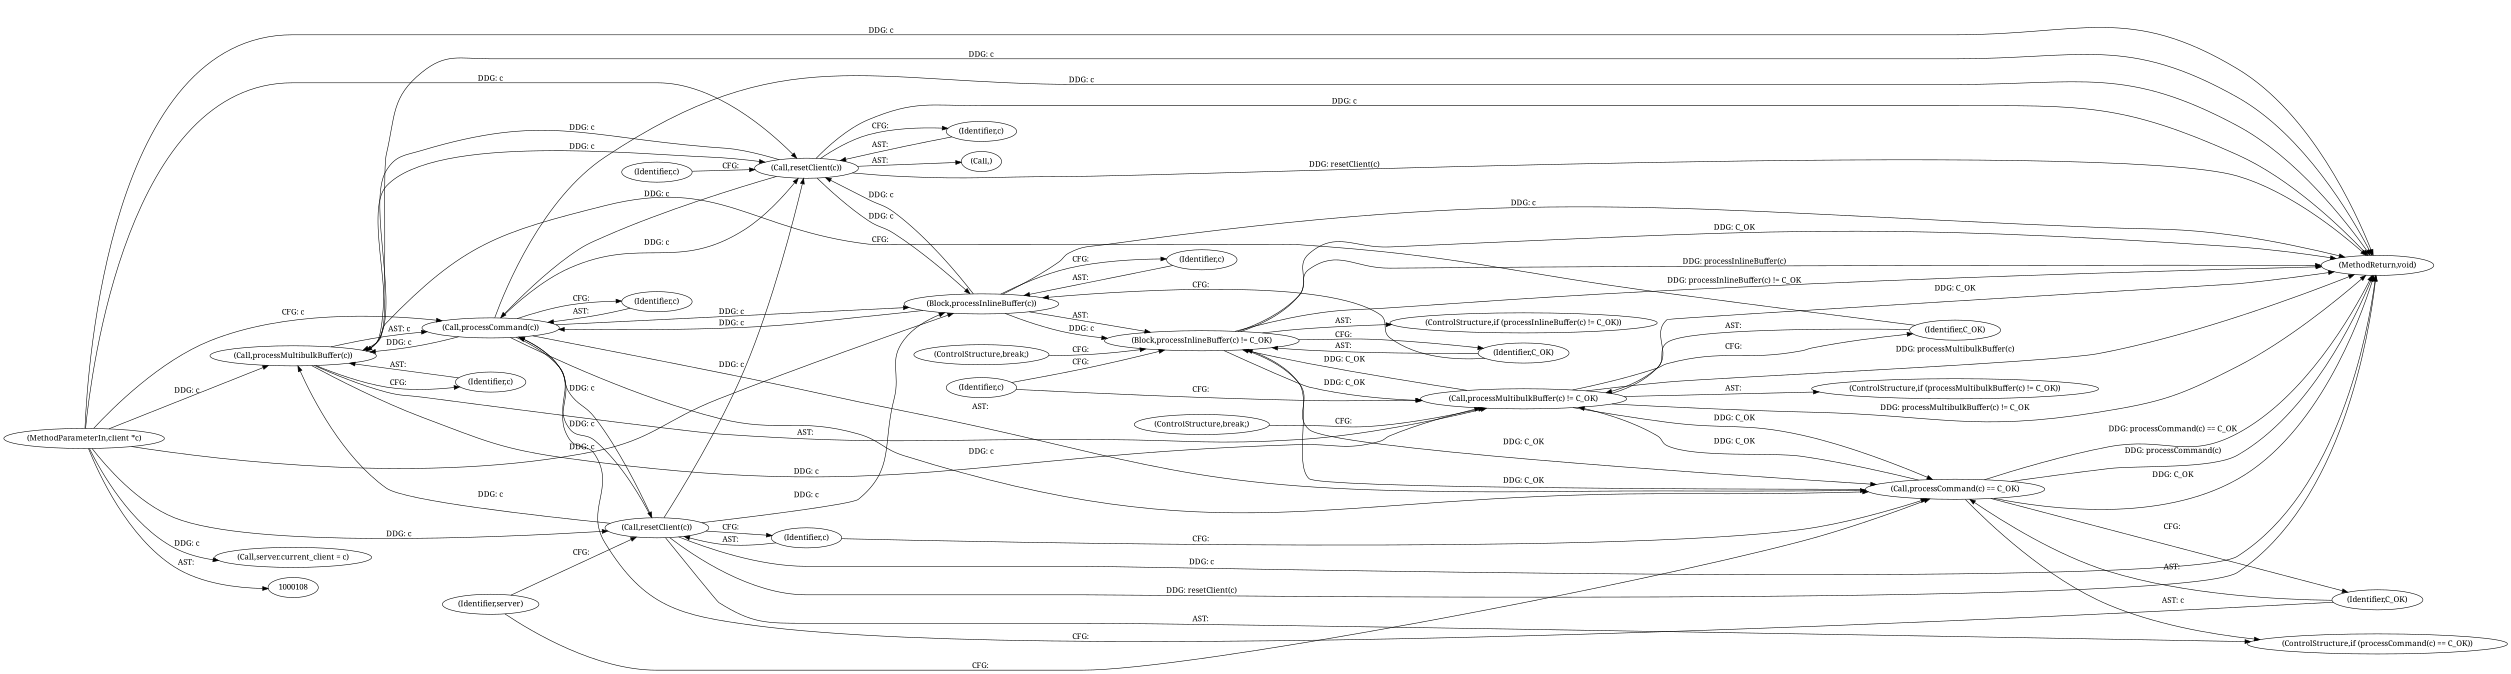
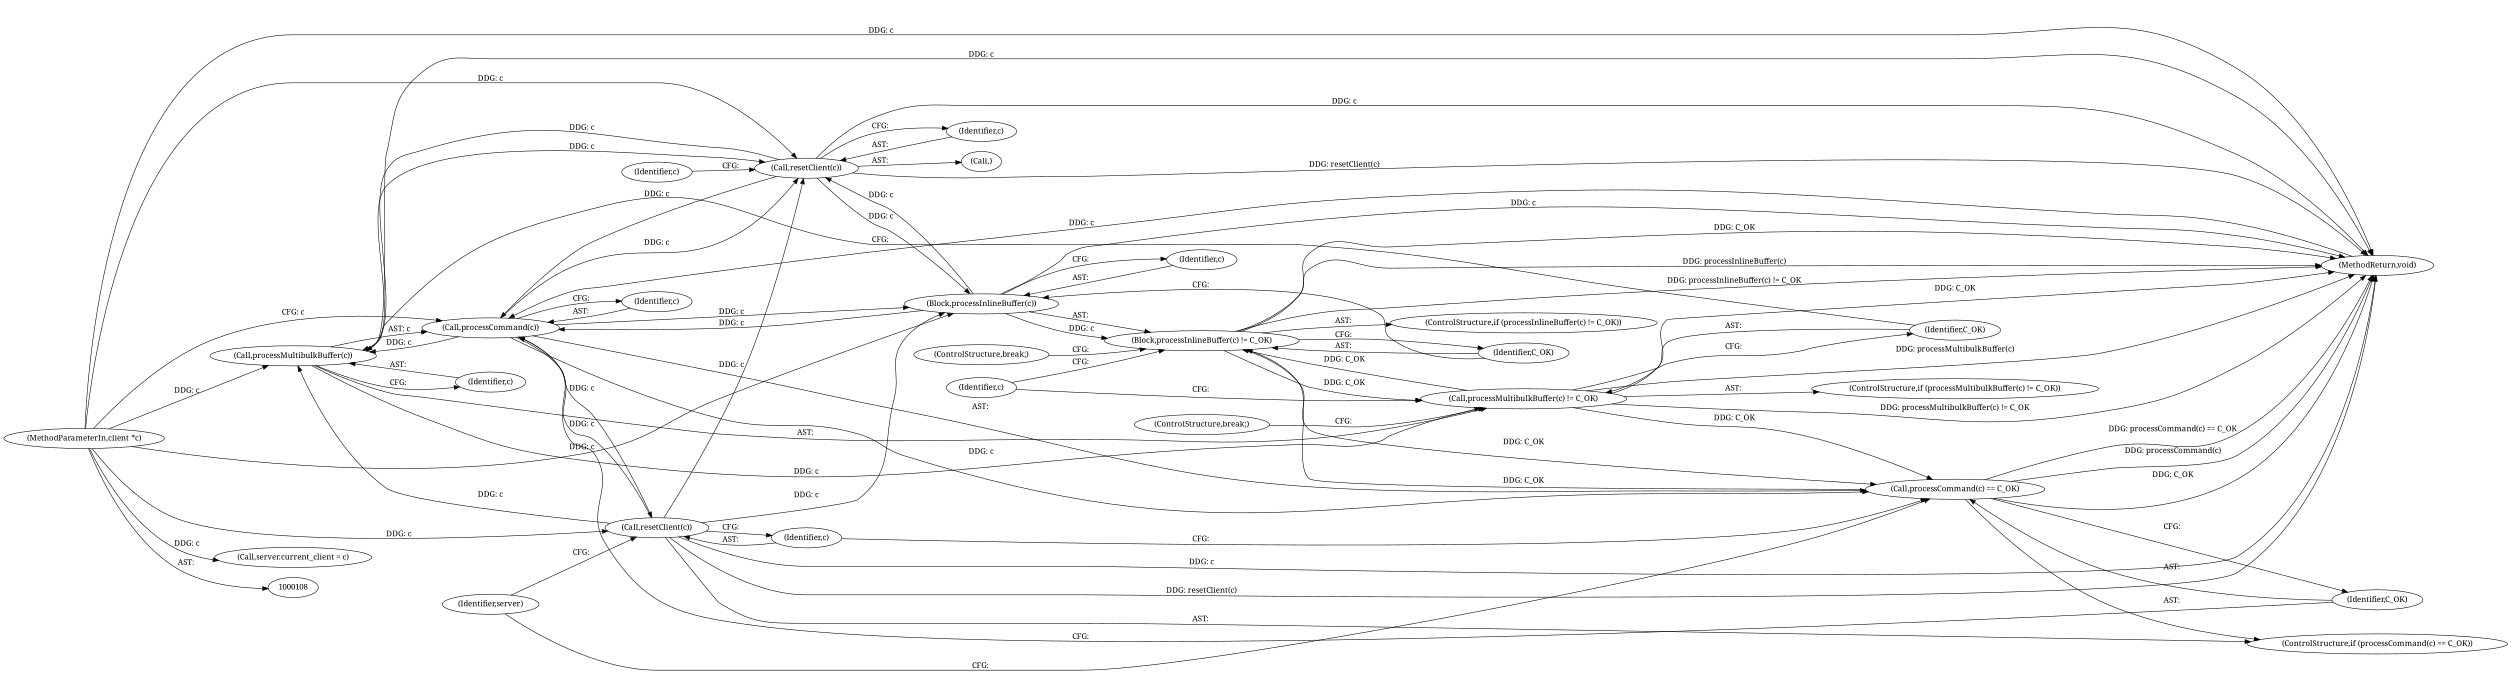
(1408, 84) -> (1431, 195)
(1747, 454) -> none
(2173, 601) -> (2173, 601)
